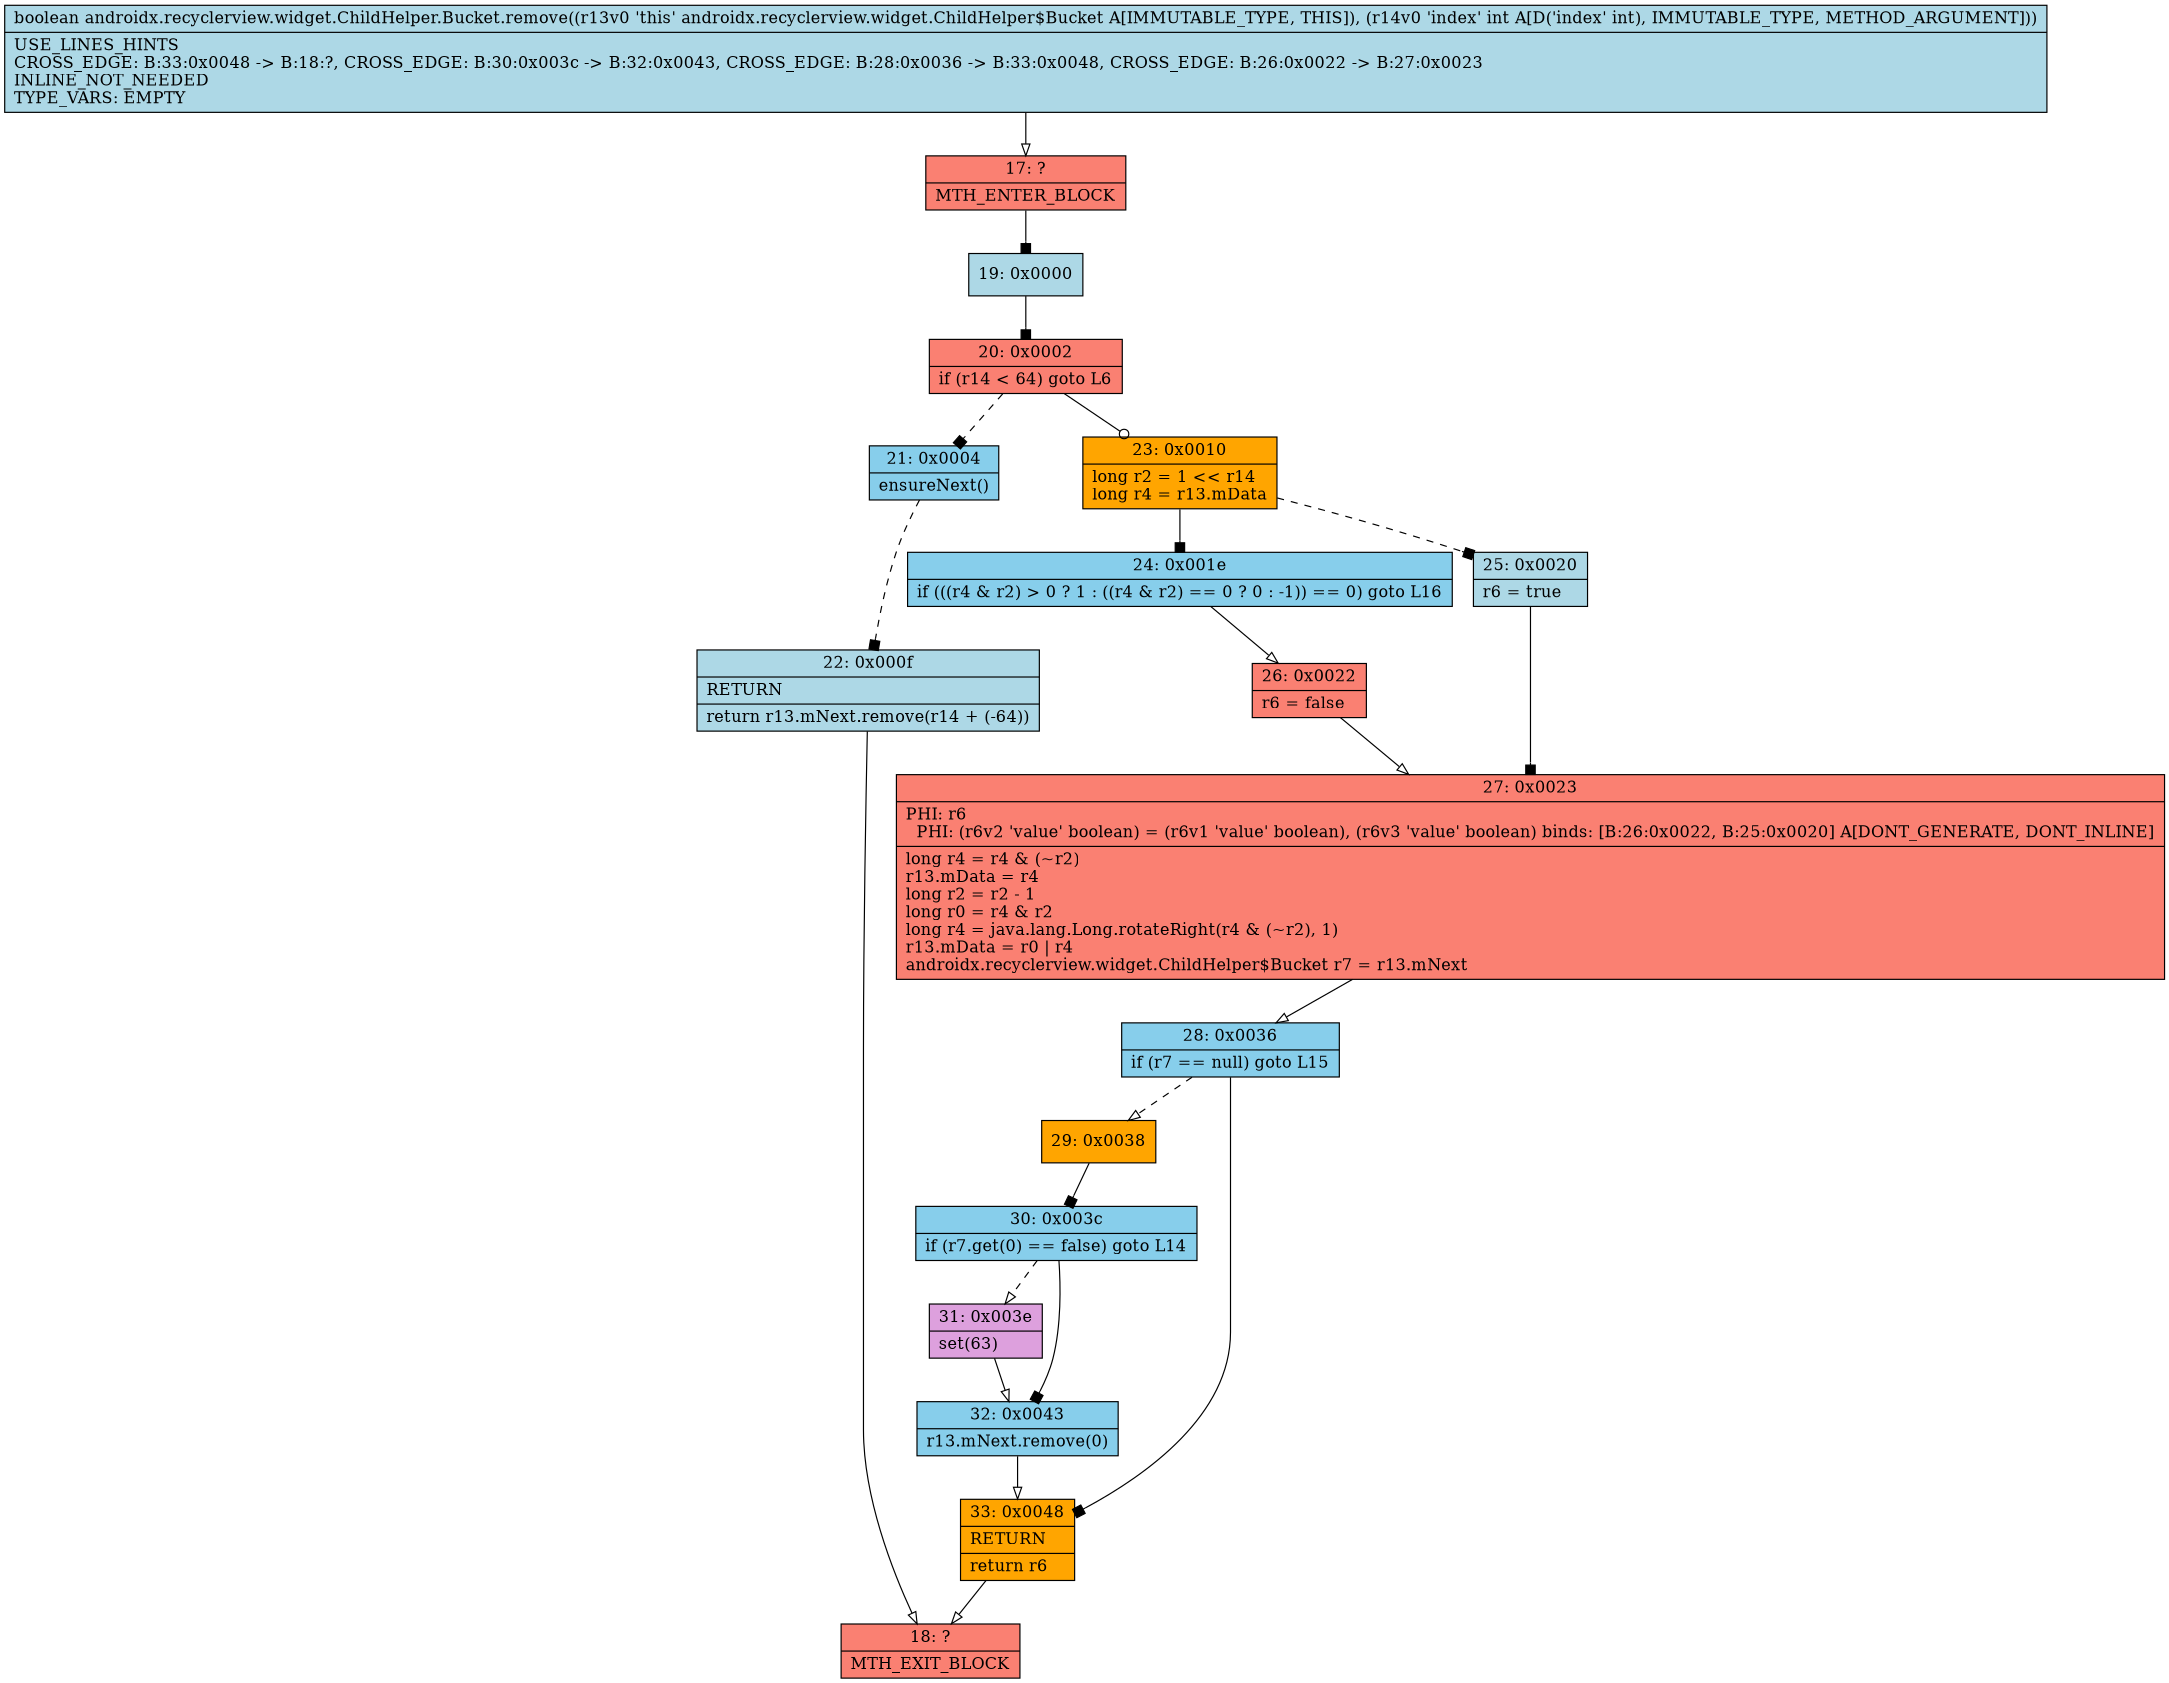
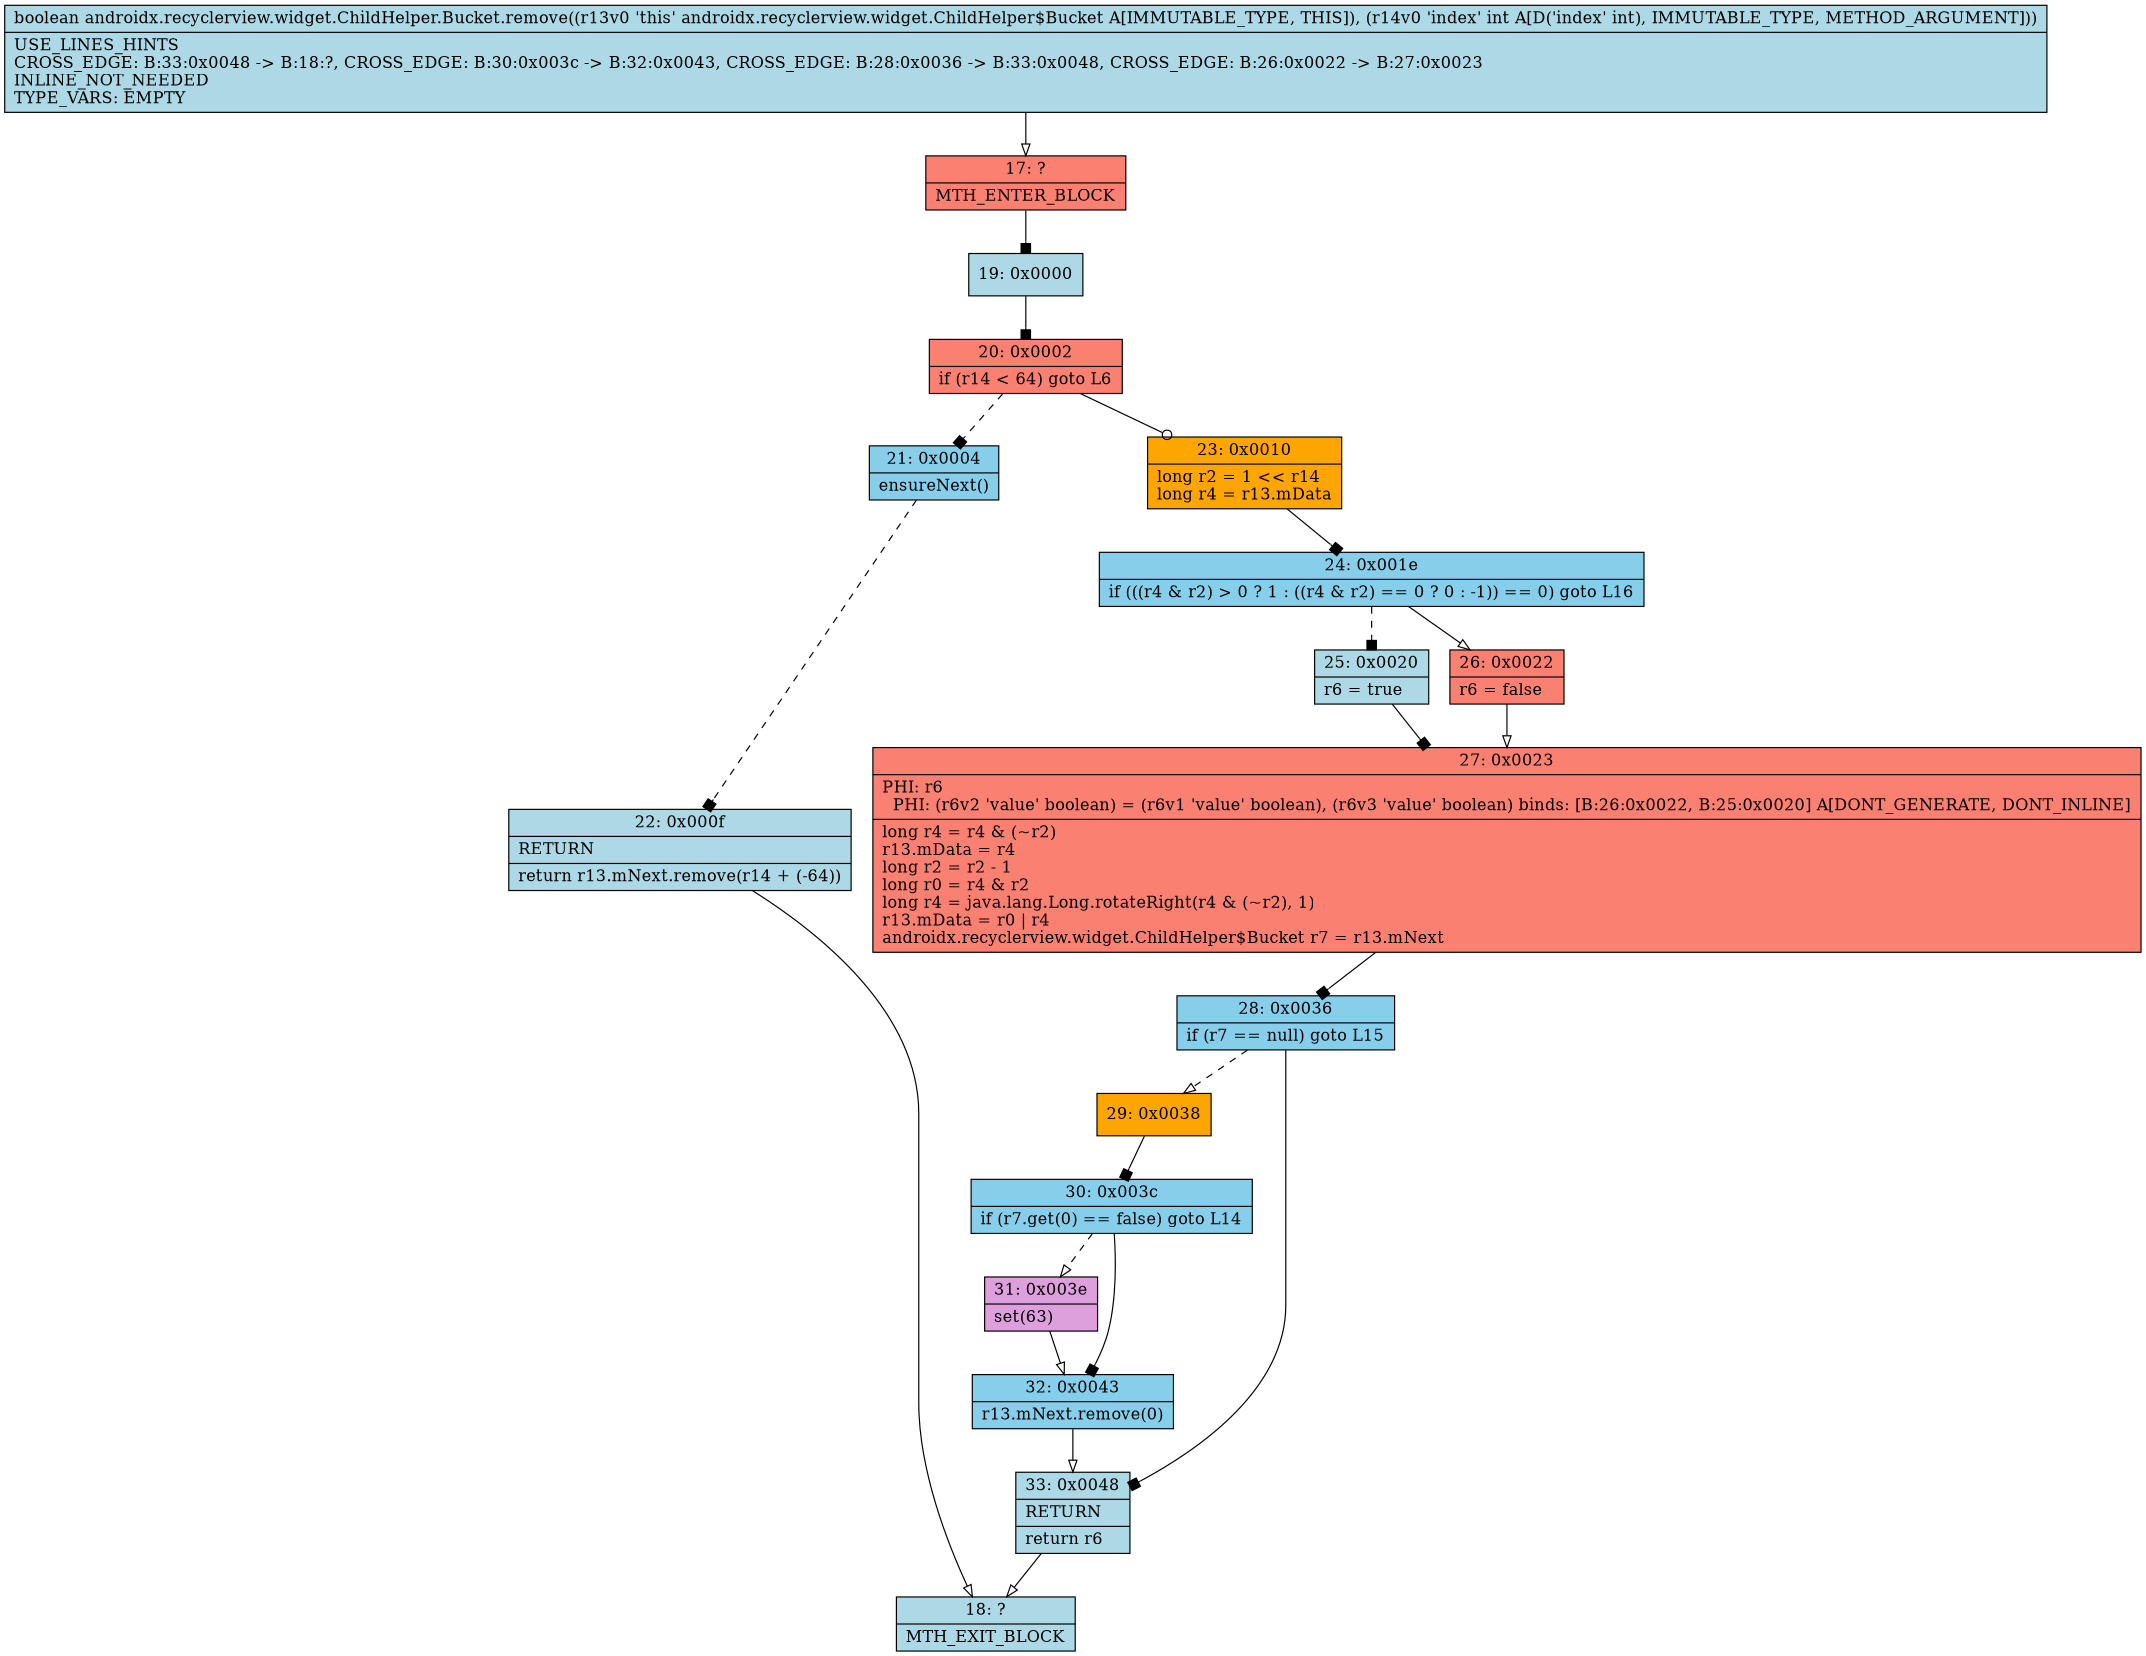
(1370, 523) -> (1372, 622)
(1319, 998) -> (1352, 970)
(1018, 1540) -> (1073, 1513)
(931, 1651) -> (986, 1624)
